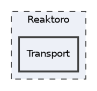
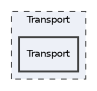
(49, 20) -> (49, 20)
